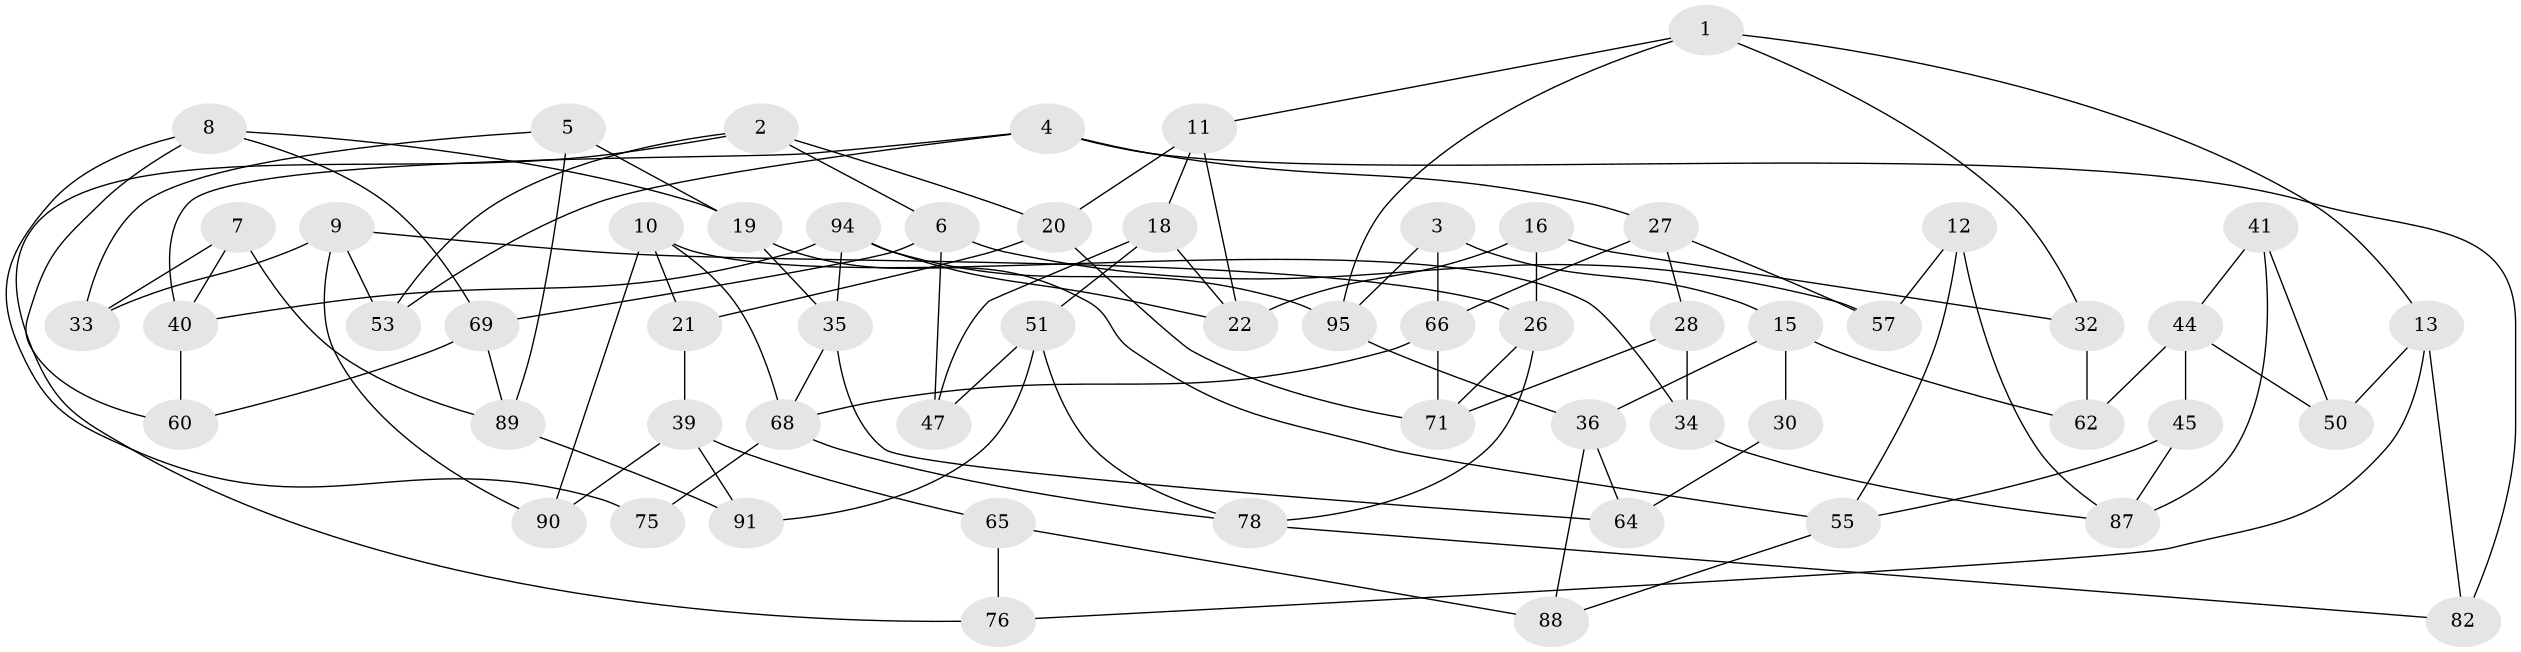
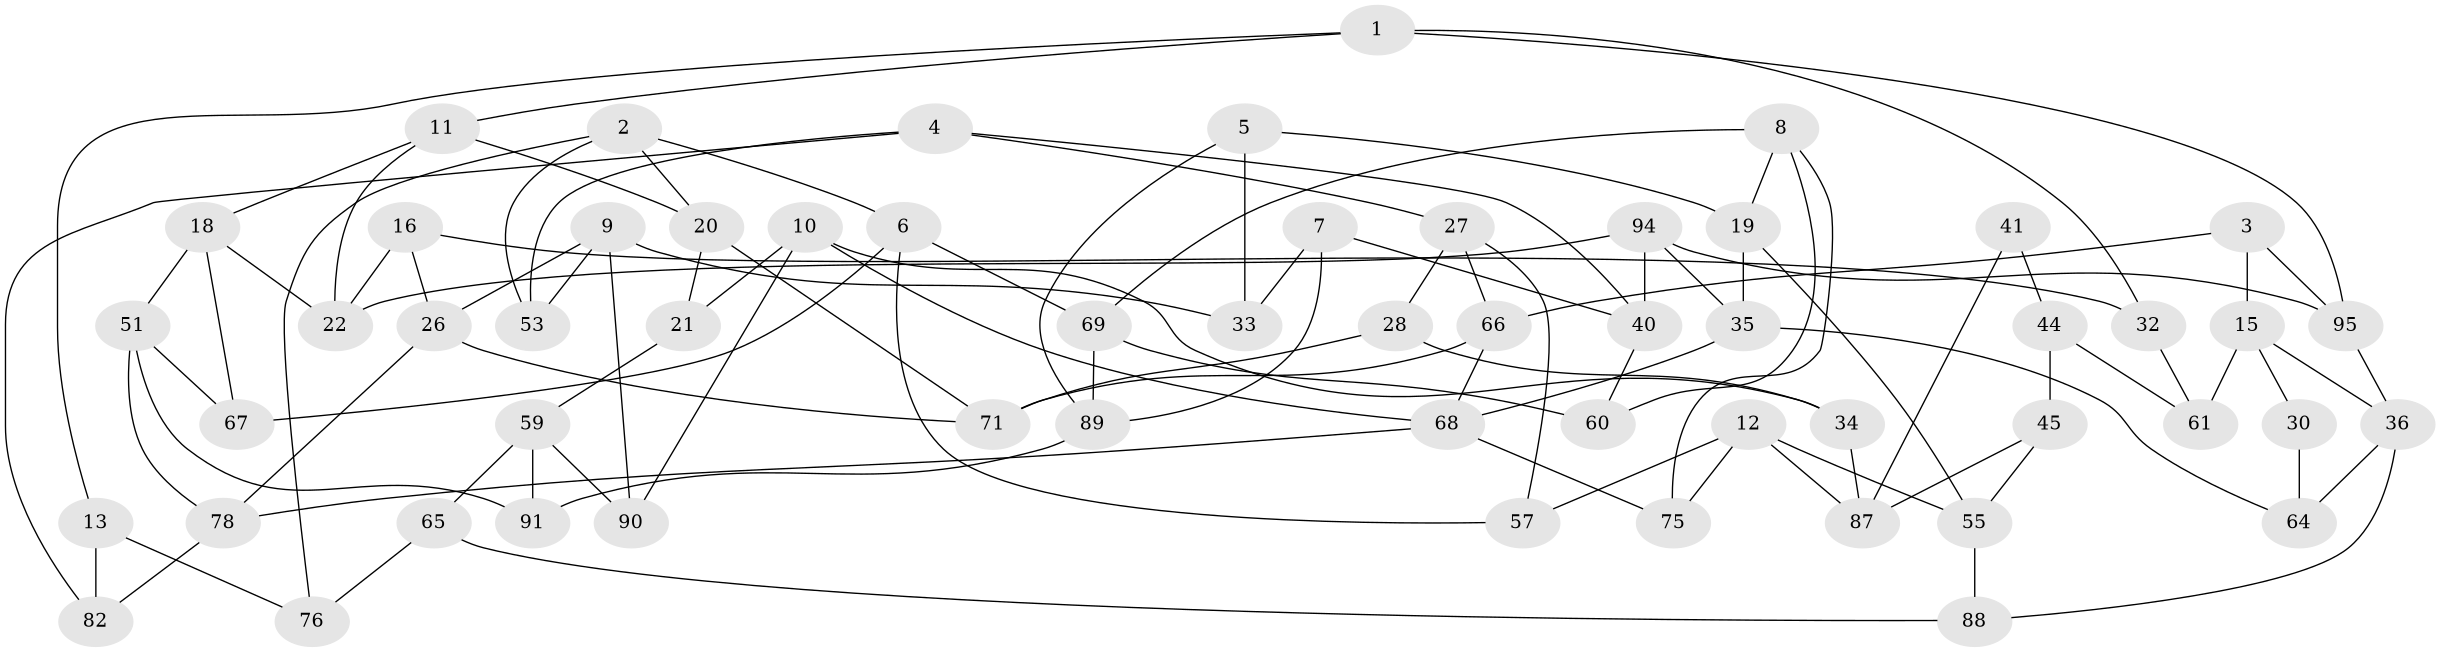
(685, 425) -> (533, 425)
(934, 425) -> (237, 425)
(2087, 425) -> (2201, 425)
(2336, 425) -> none
none -> (1711, 474)
